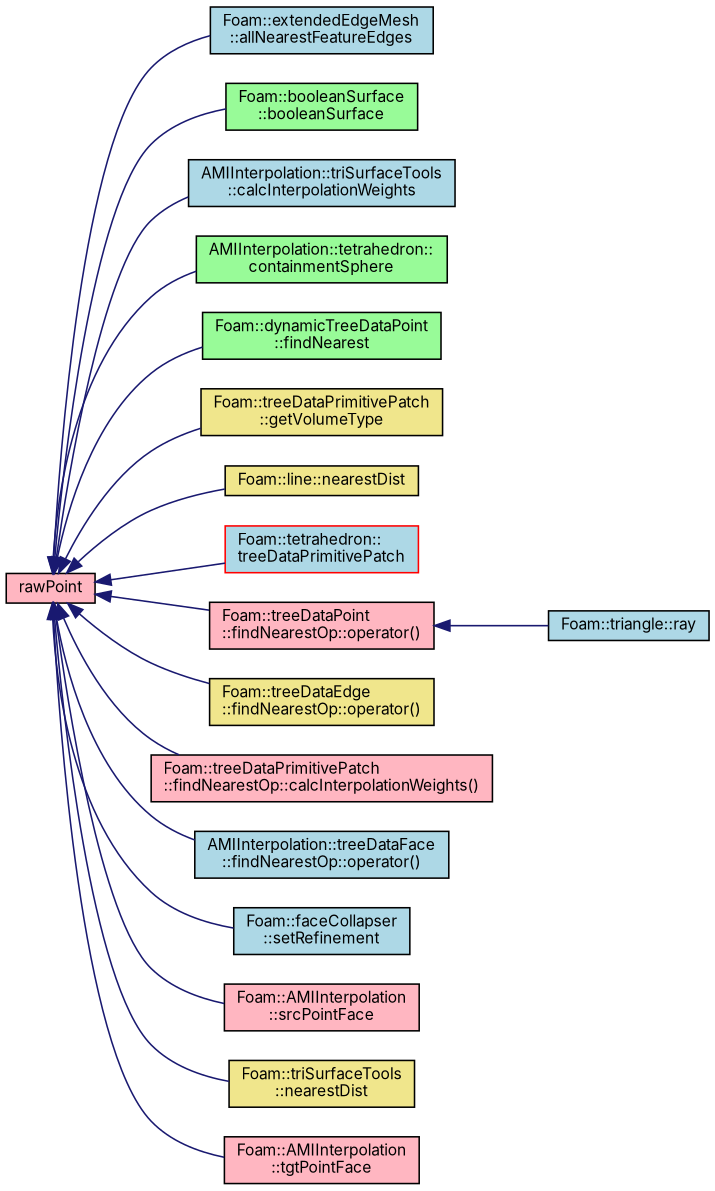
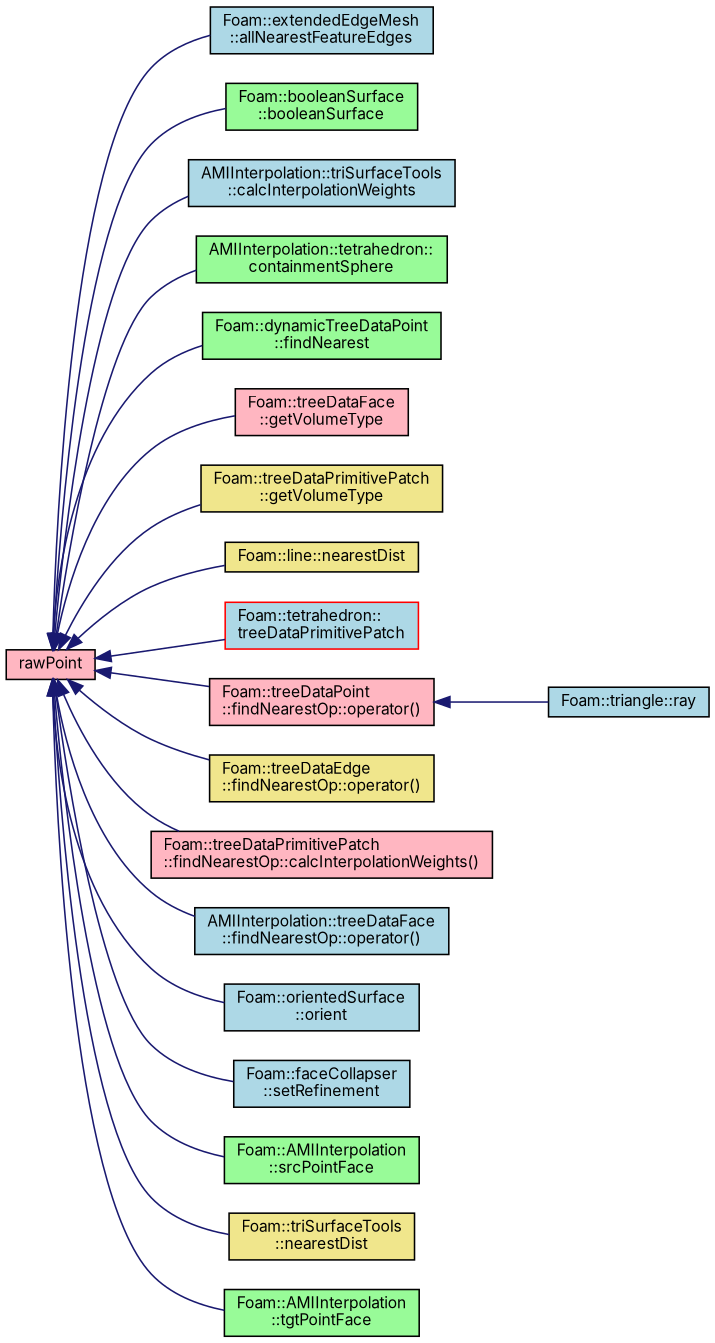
none -> (322, 412)
(322, 1007) -> (322, 1160)
none -> (322, 1007)
(322, 1160) -> (322, 1313)
